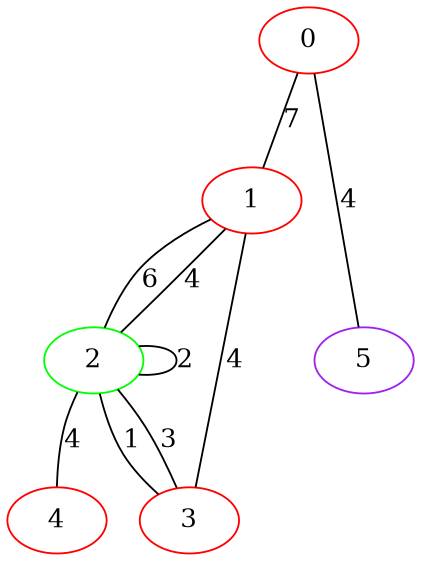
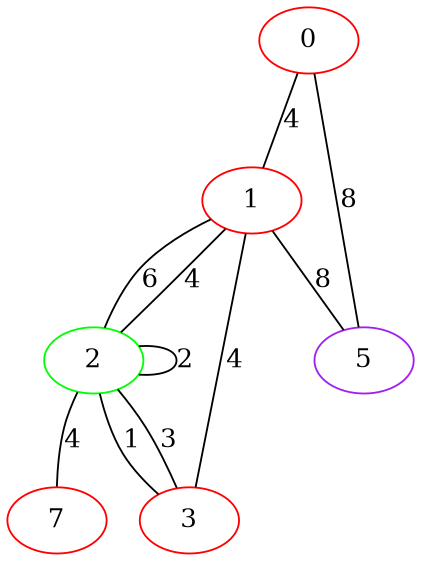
(292, 120) -> (292, 120)
(349, 200) -> (349, 200)
none -> (308, 281)
(57, 520) -> (57, 520)
